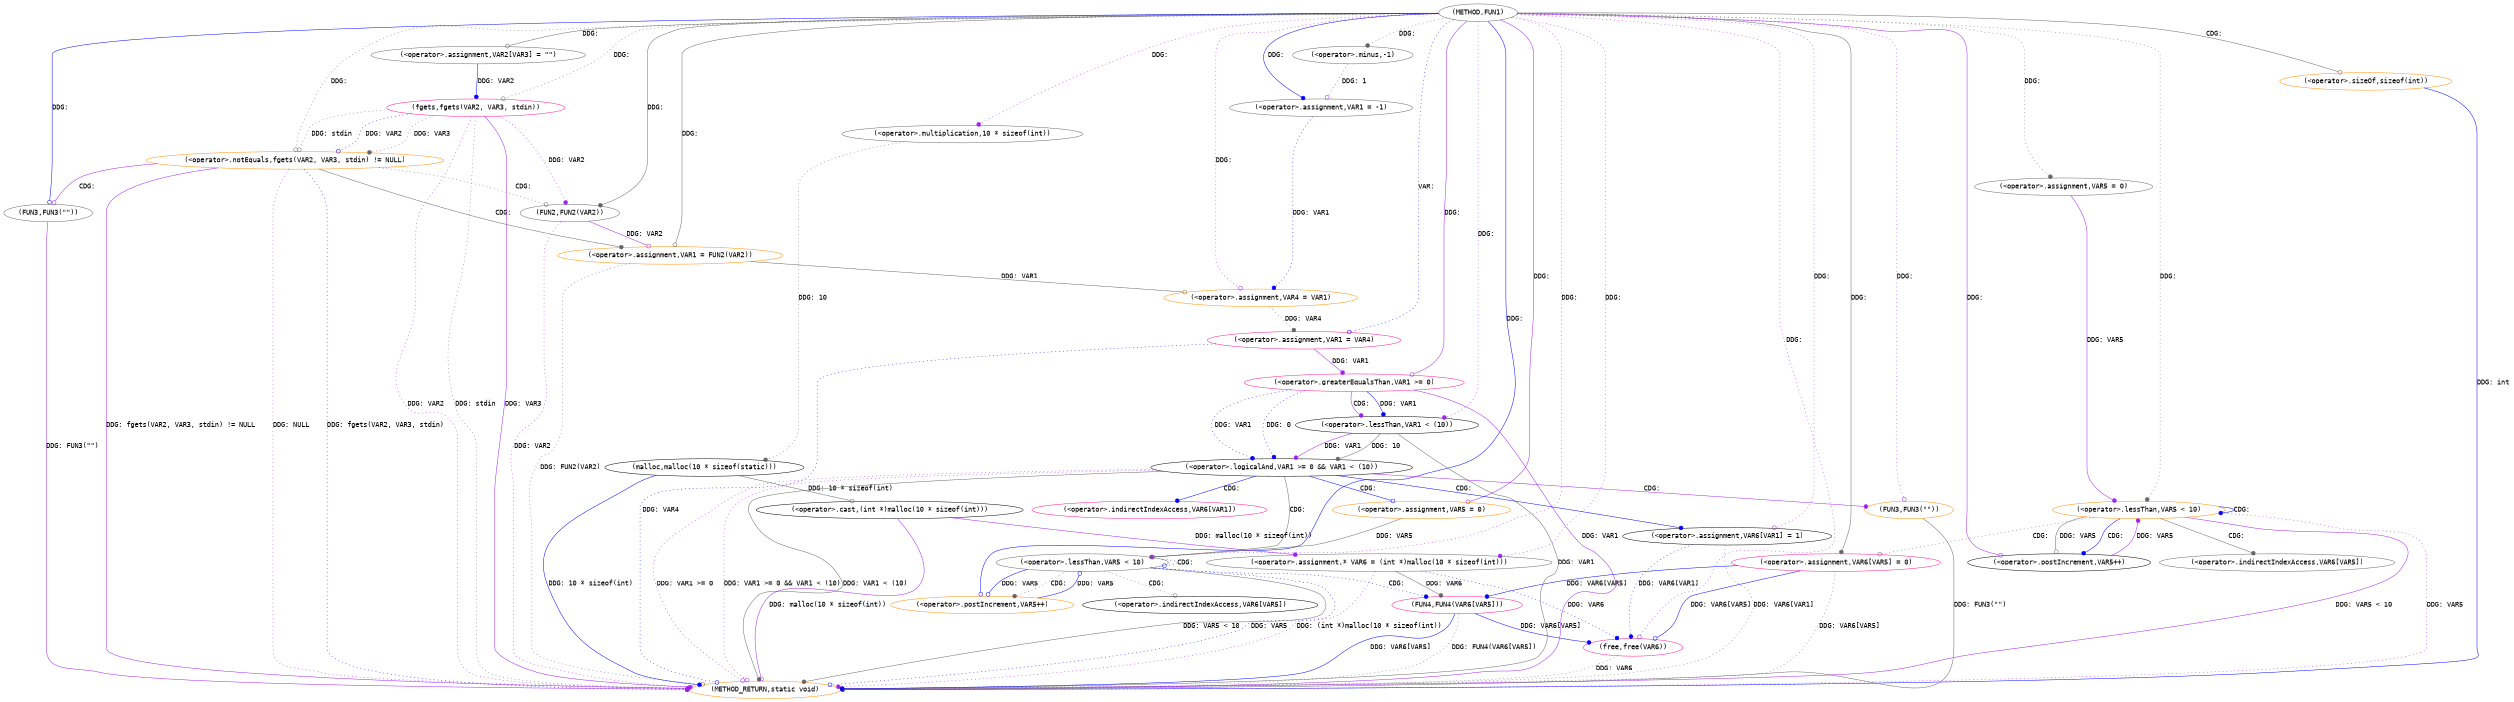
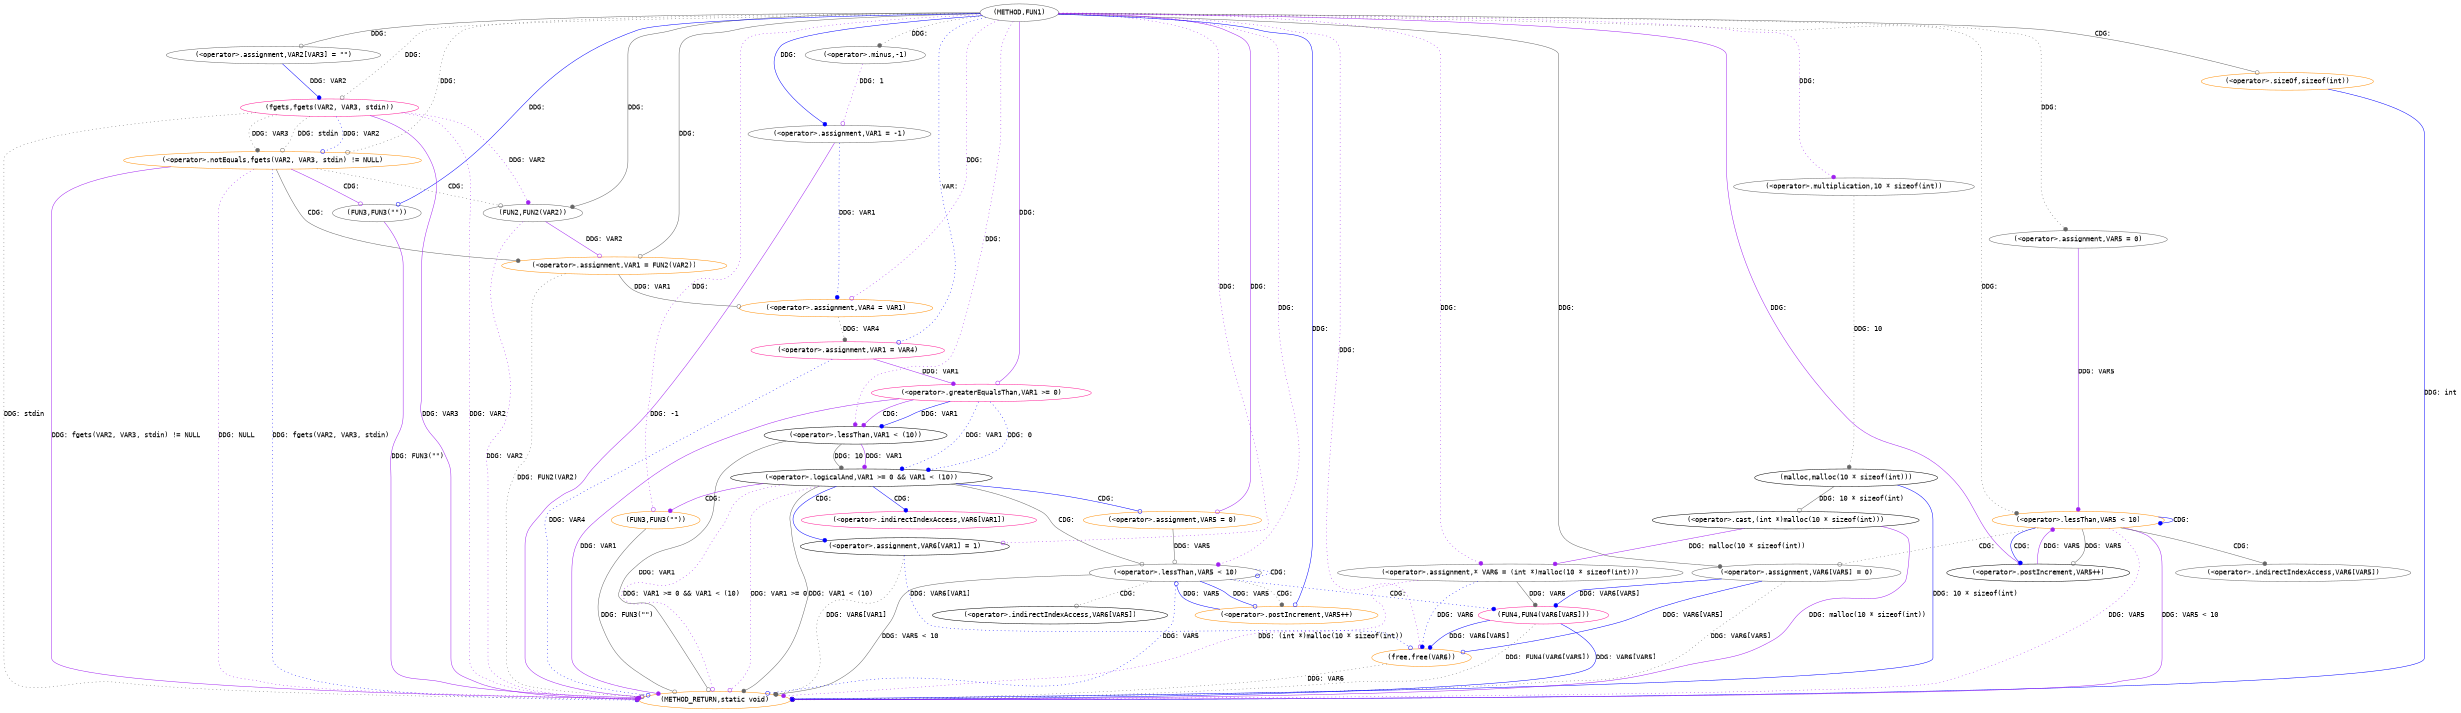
none -> (614, 447)
(704, 468) -> (1846, 478)
(1836, 563) -> (1796, 573)
(1642, 576) -> (1133, 631)
(1633, 647) -> (1422, 658)
